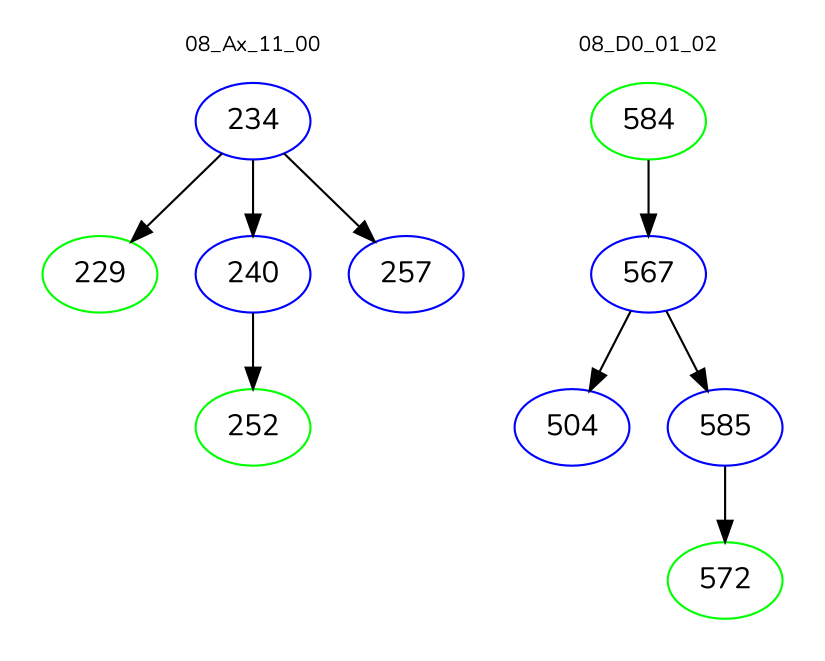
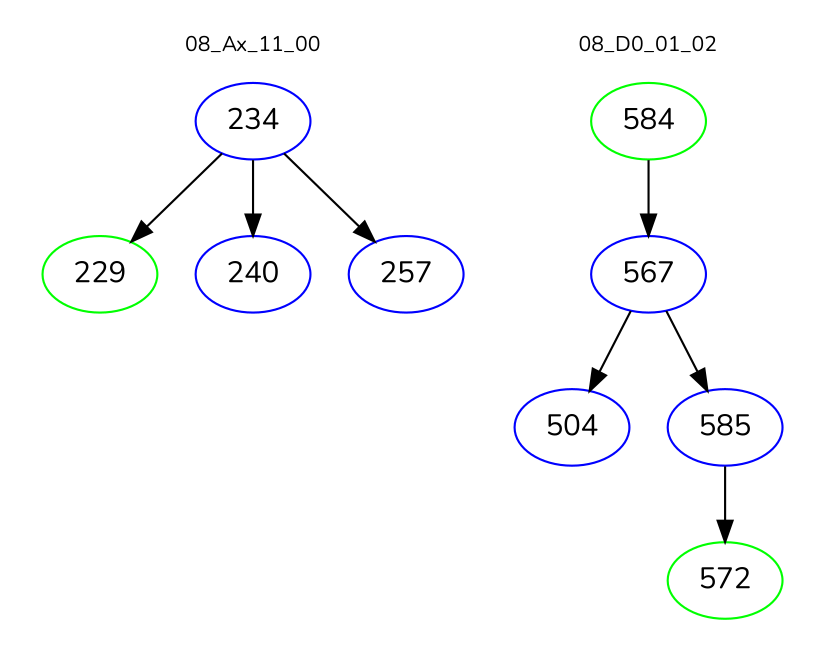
(253, 427) -> none
